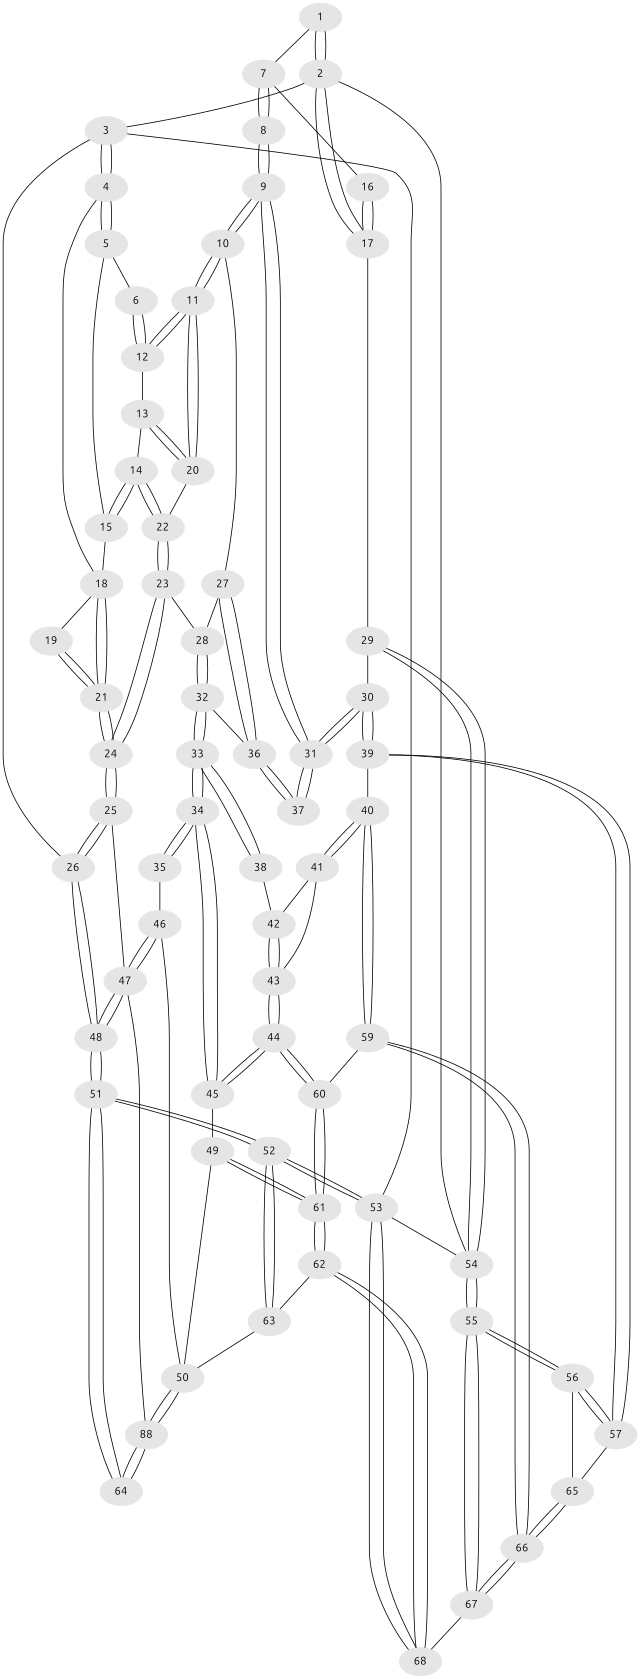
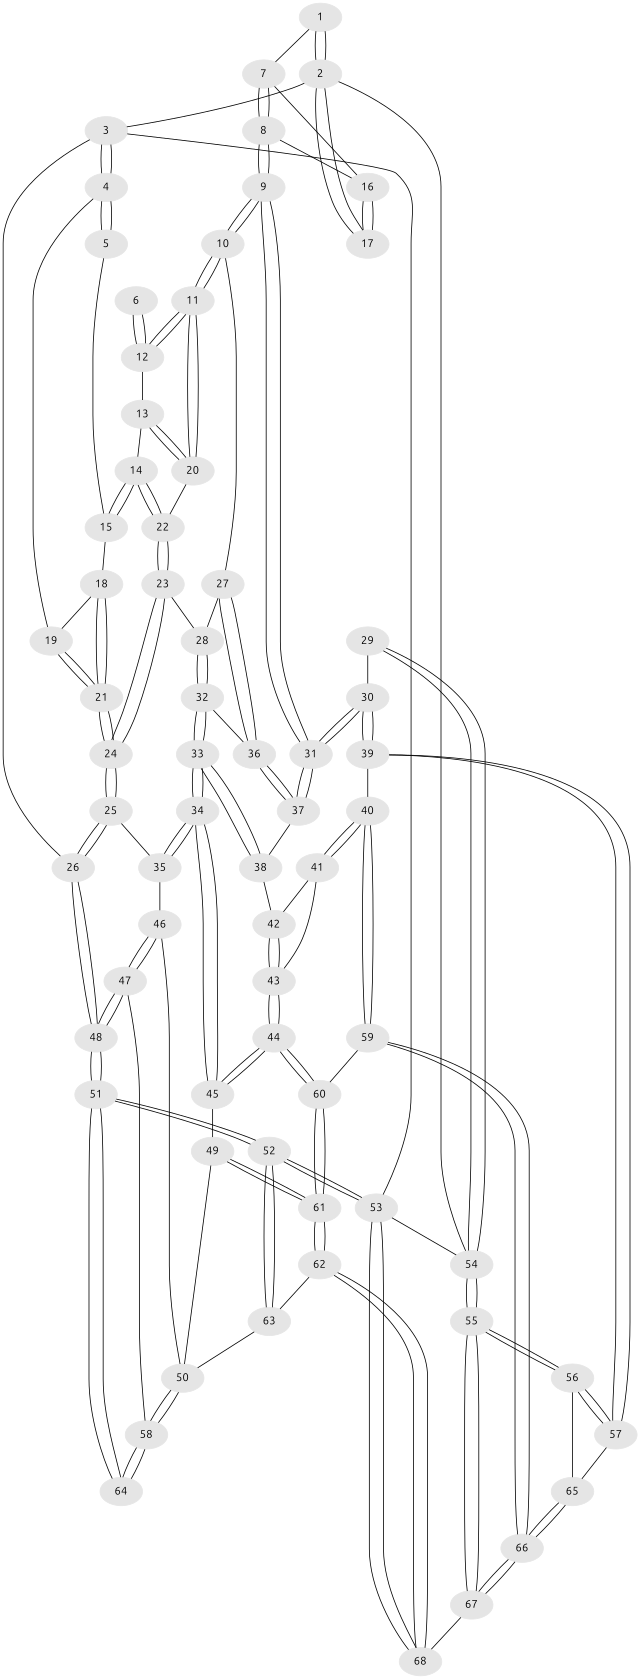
none -> (328, 166)
(121, 273) -> none
(63, 385) -> (33, 404)
(368, 443) -> none
none -> (280, 840)
(118, 896) -> (135, 839)
(146, 1435) -> (146, 1435)
